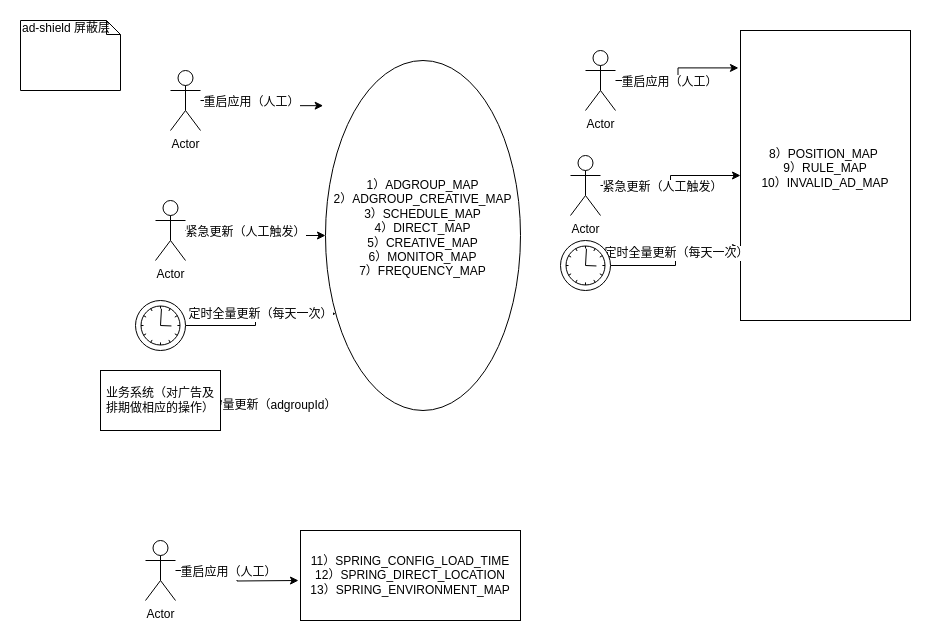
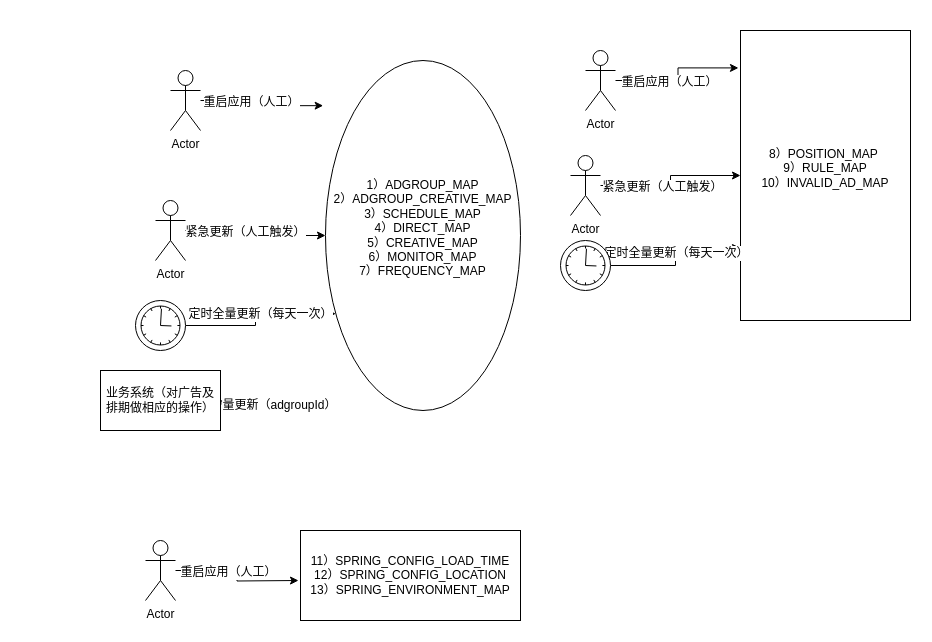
(71, 56) -> none
(411, 576) -> (411, 576)
